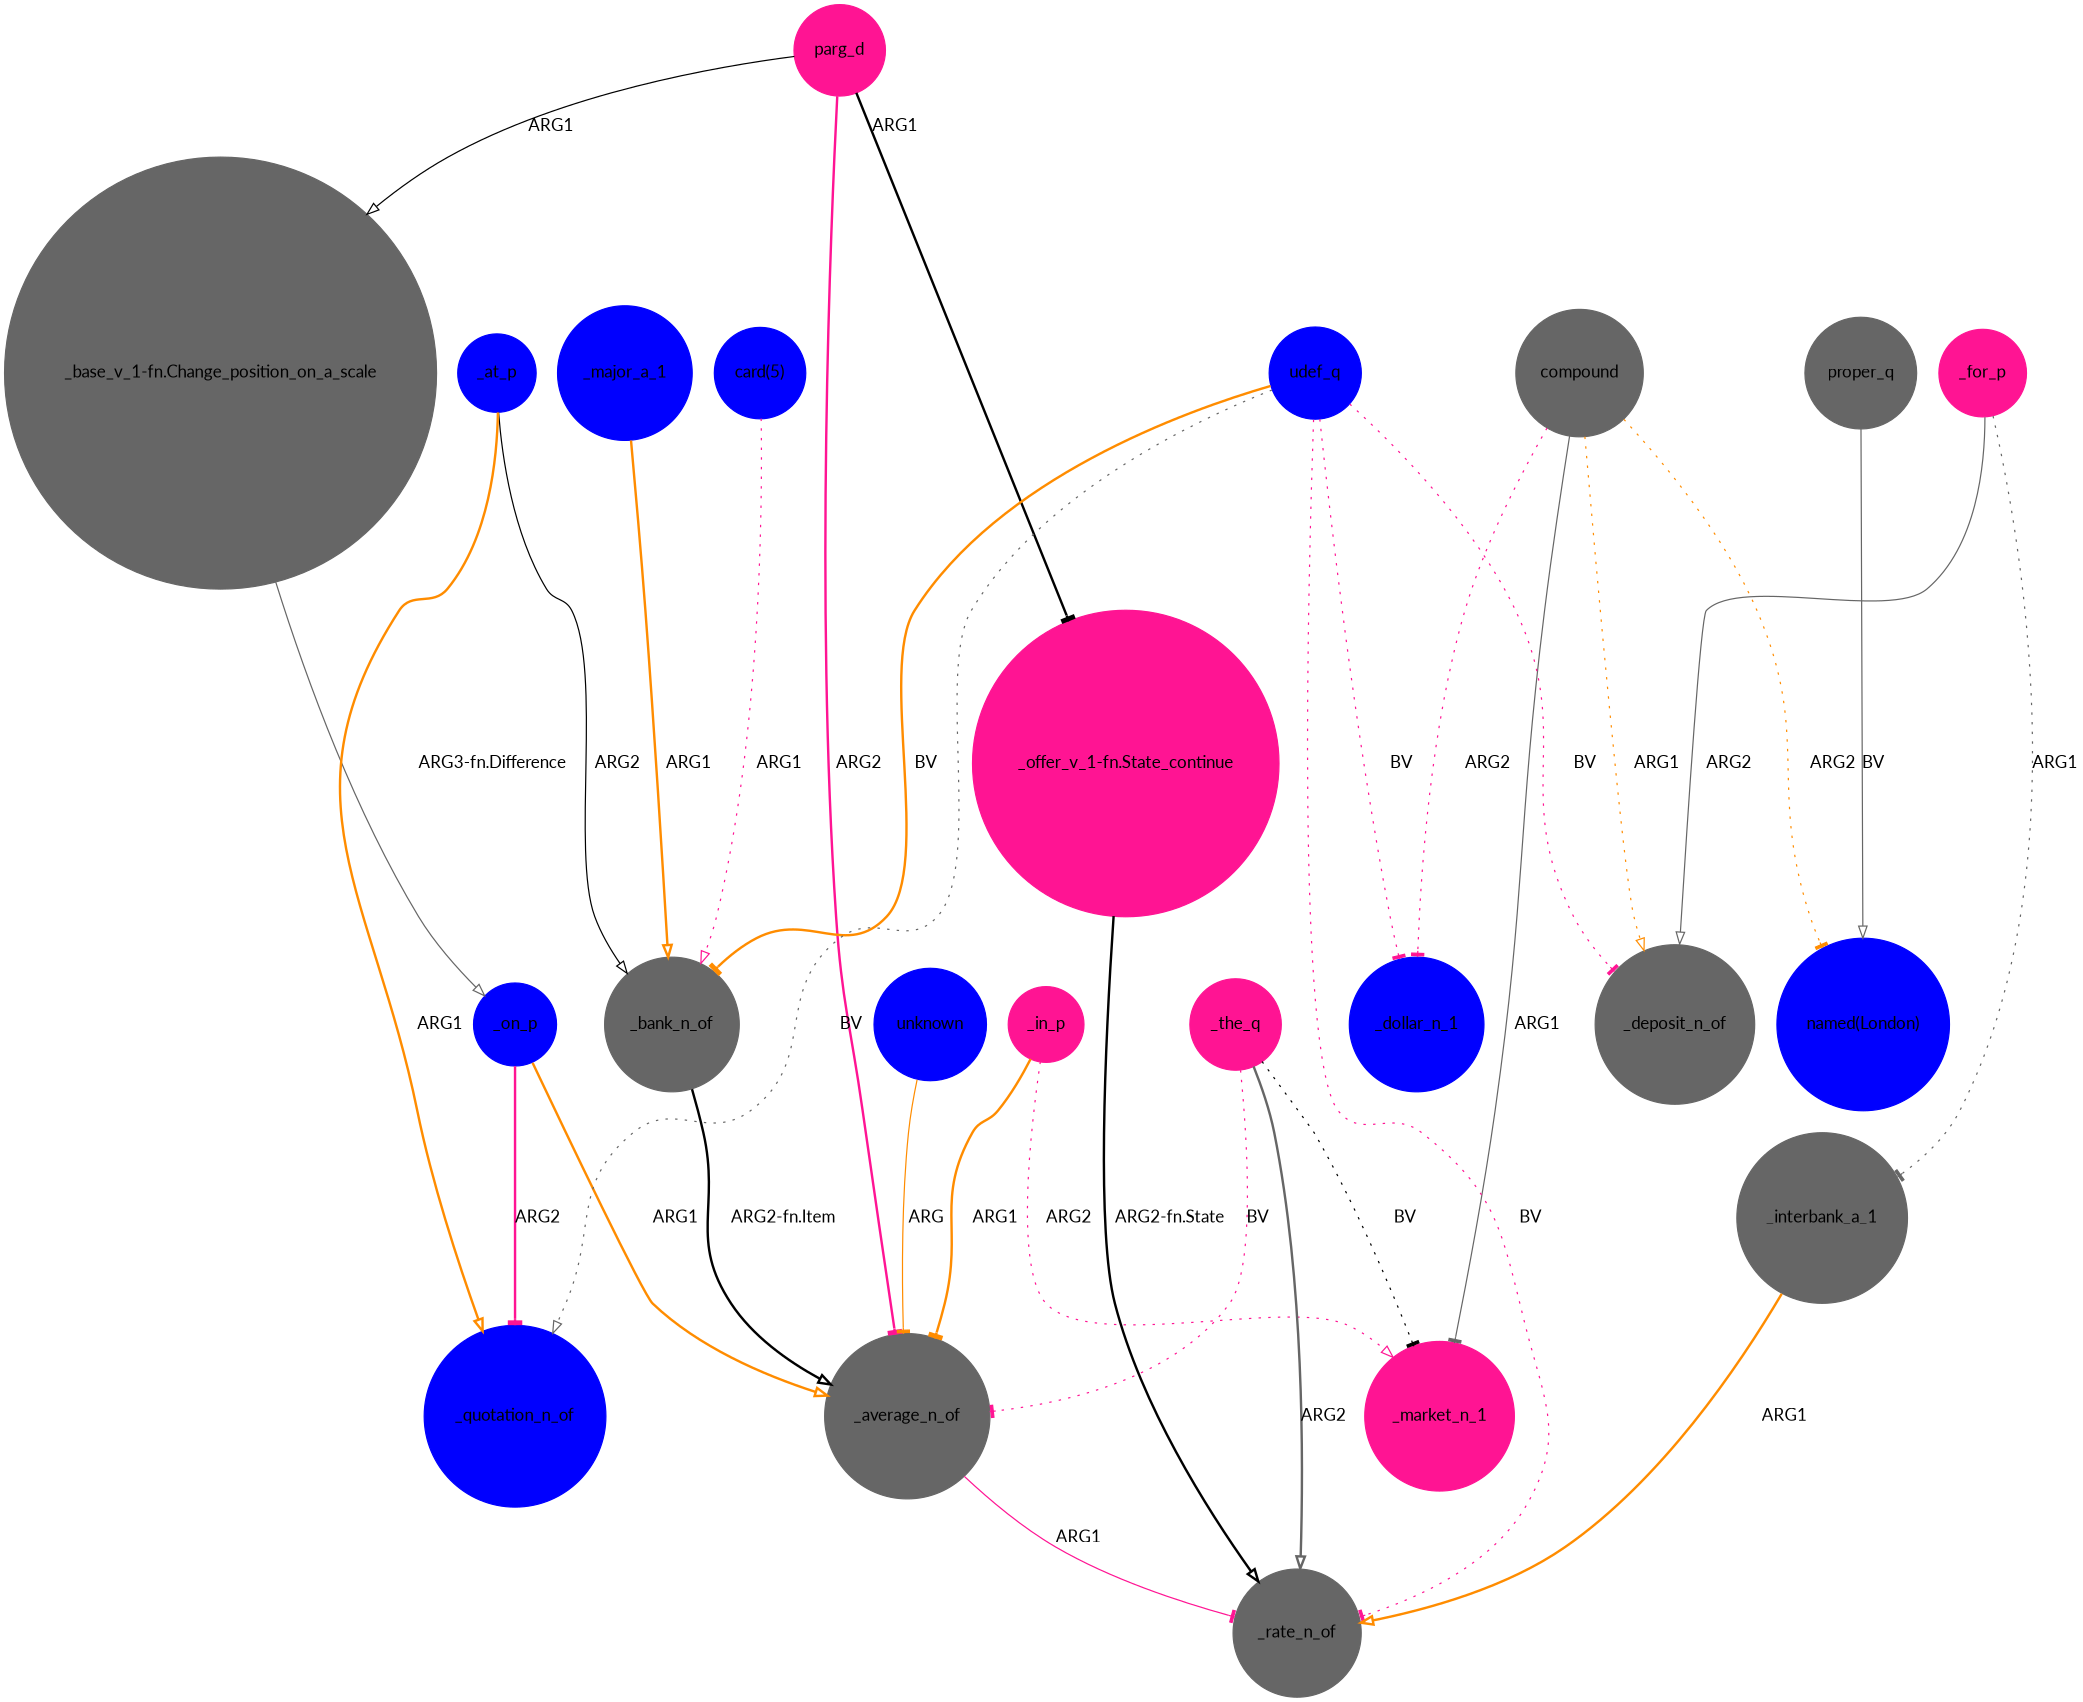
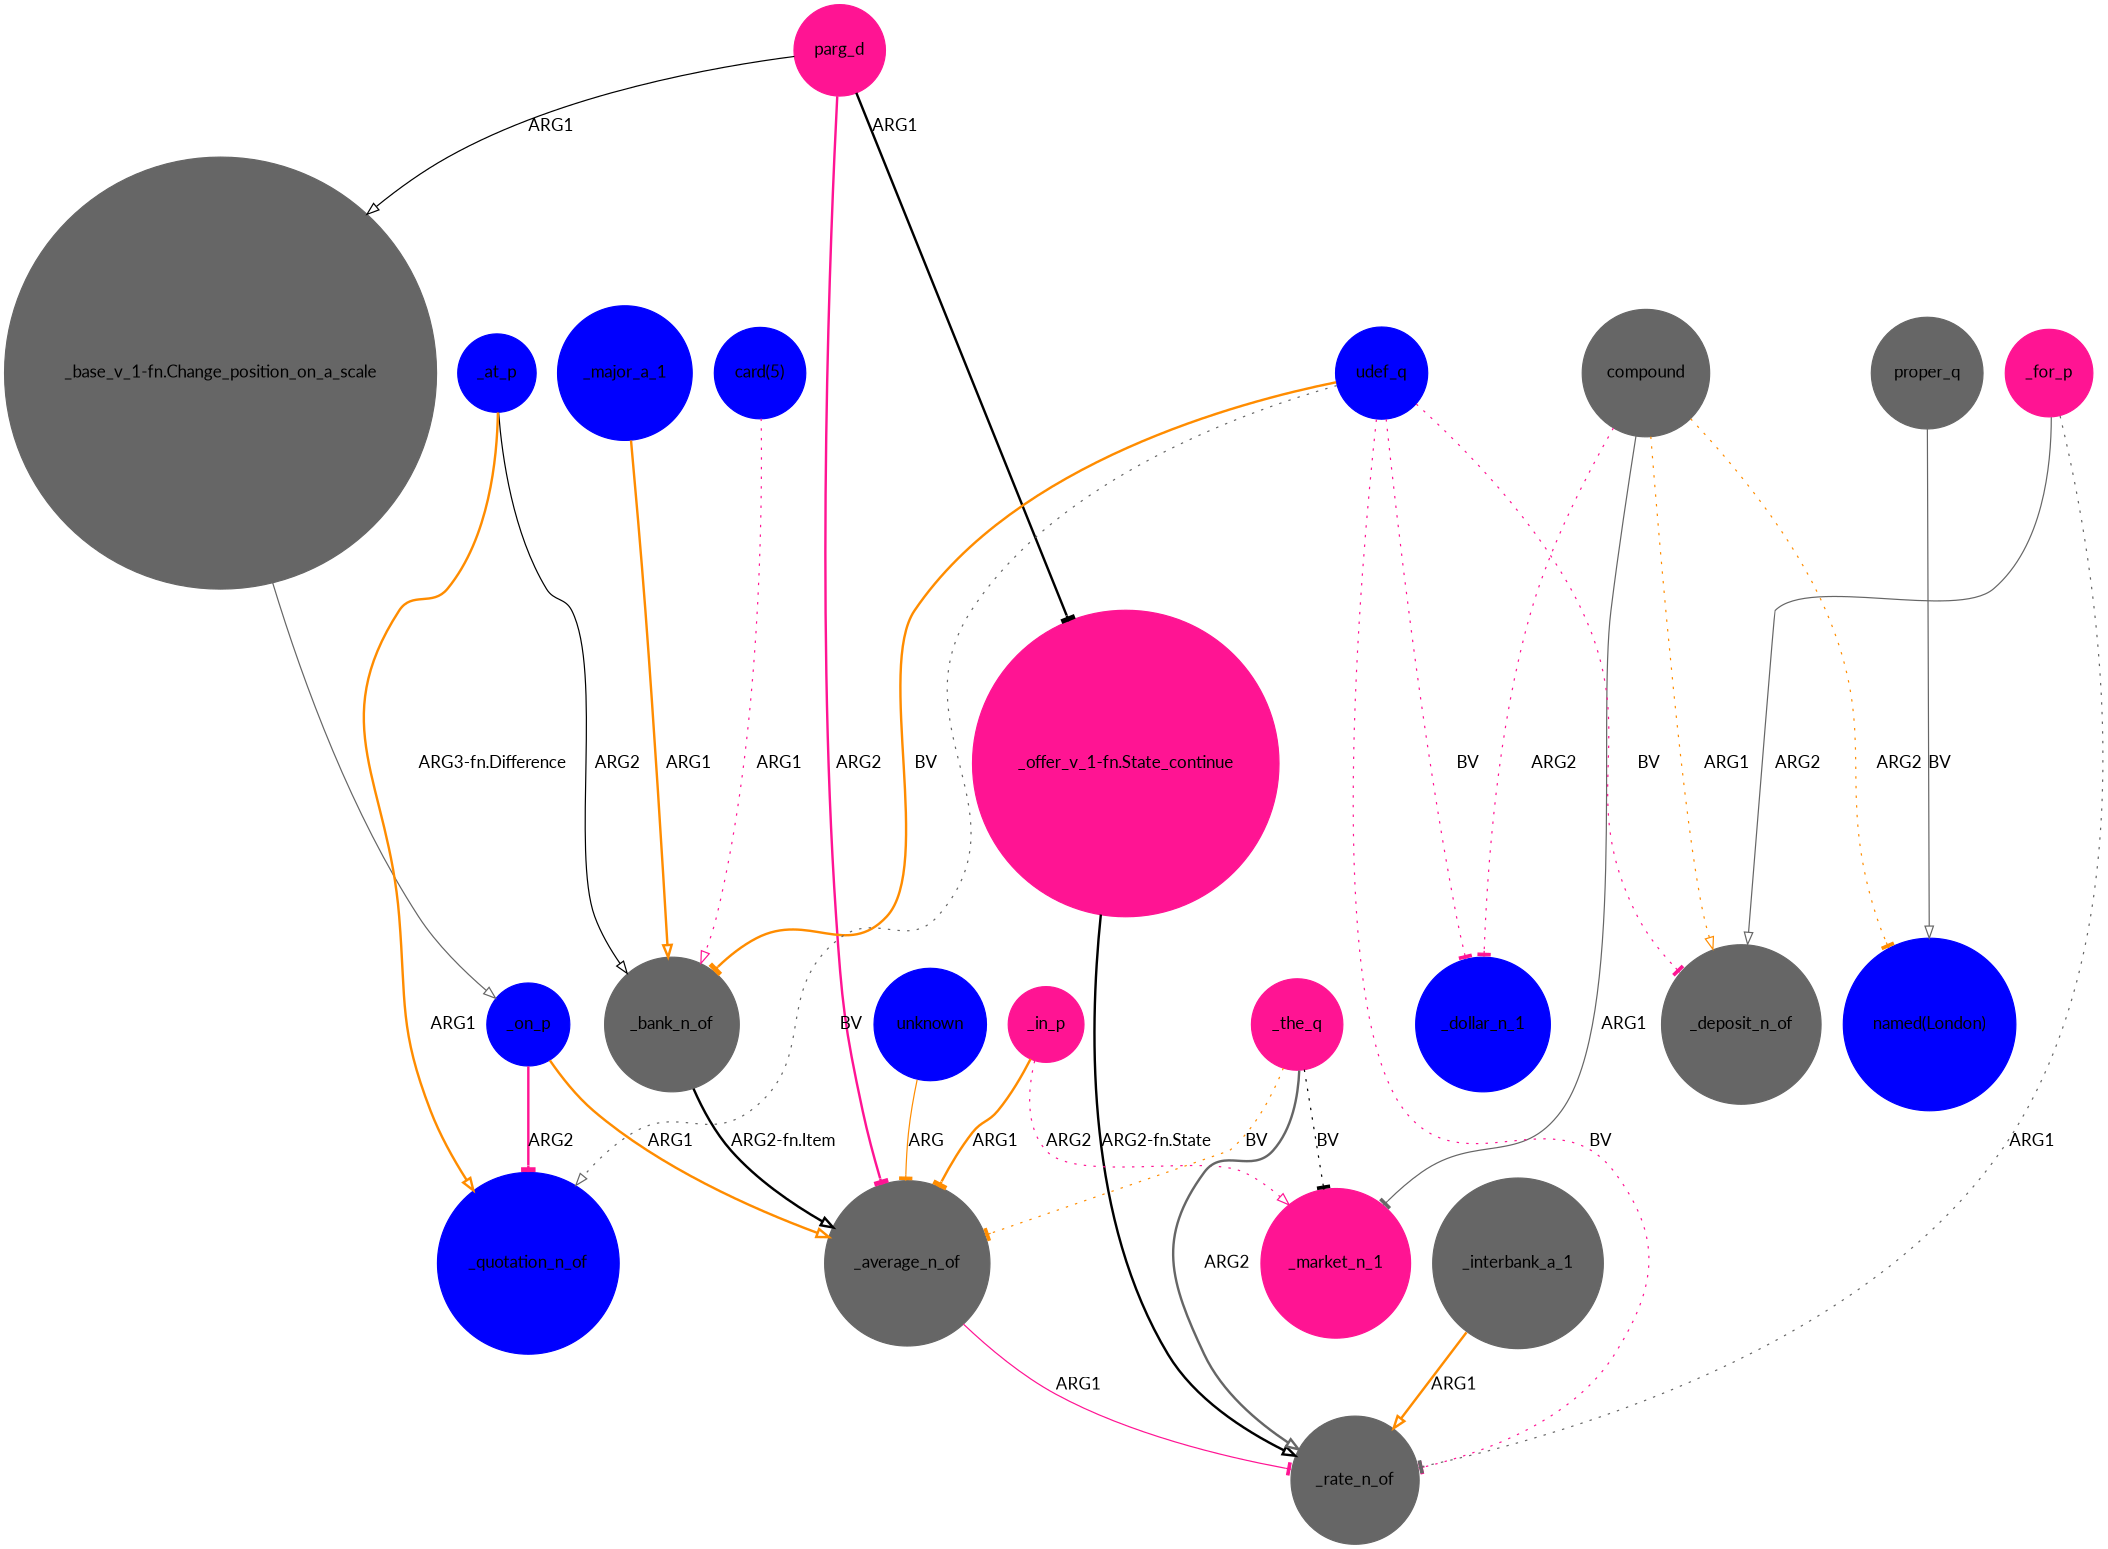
(2031, 810) -> (2024, 1114)
(1229, 1305) -> (1157, 1176)
